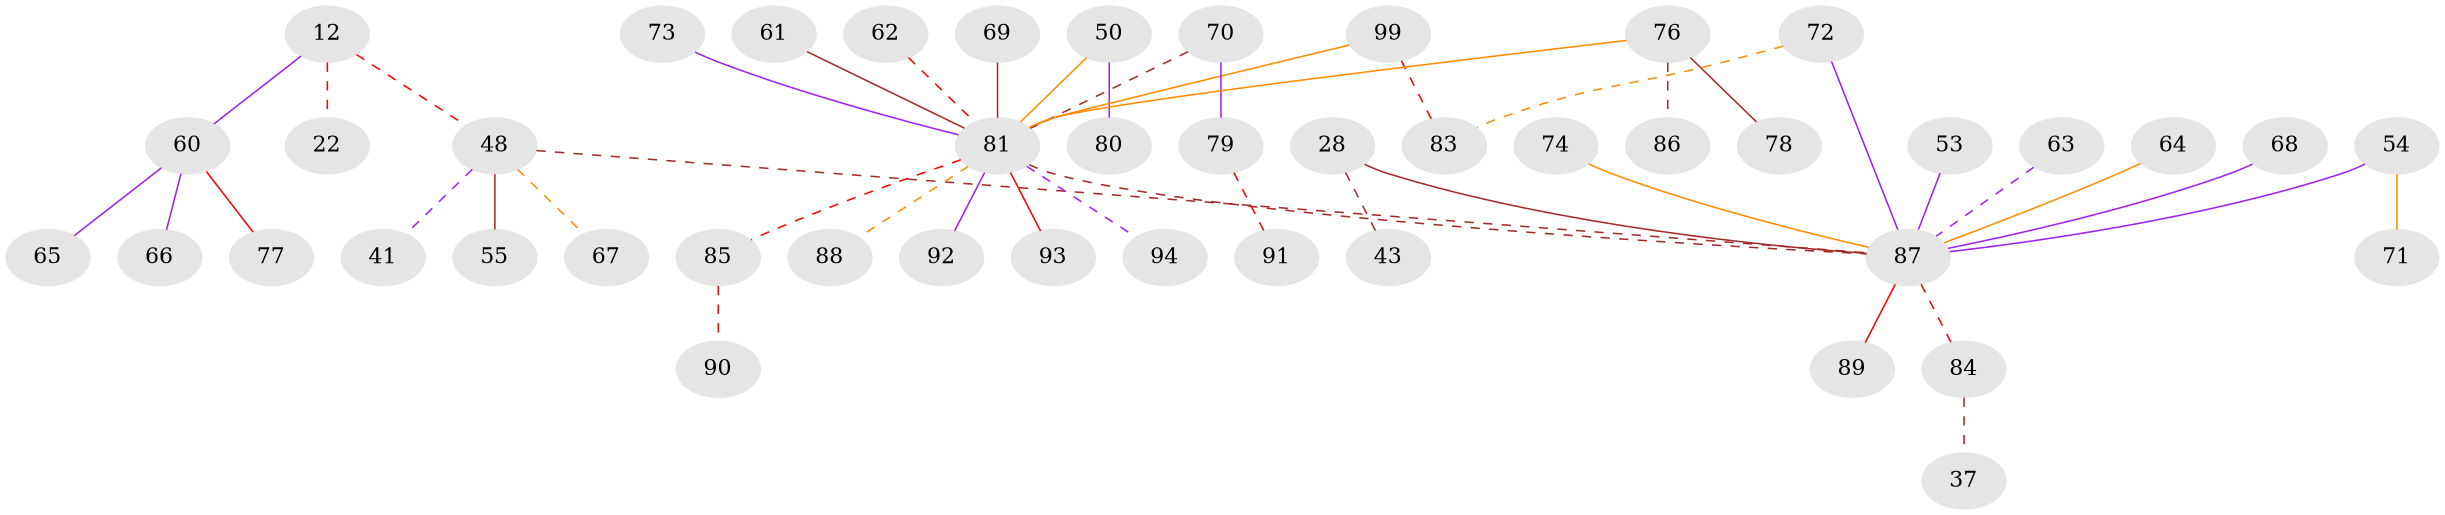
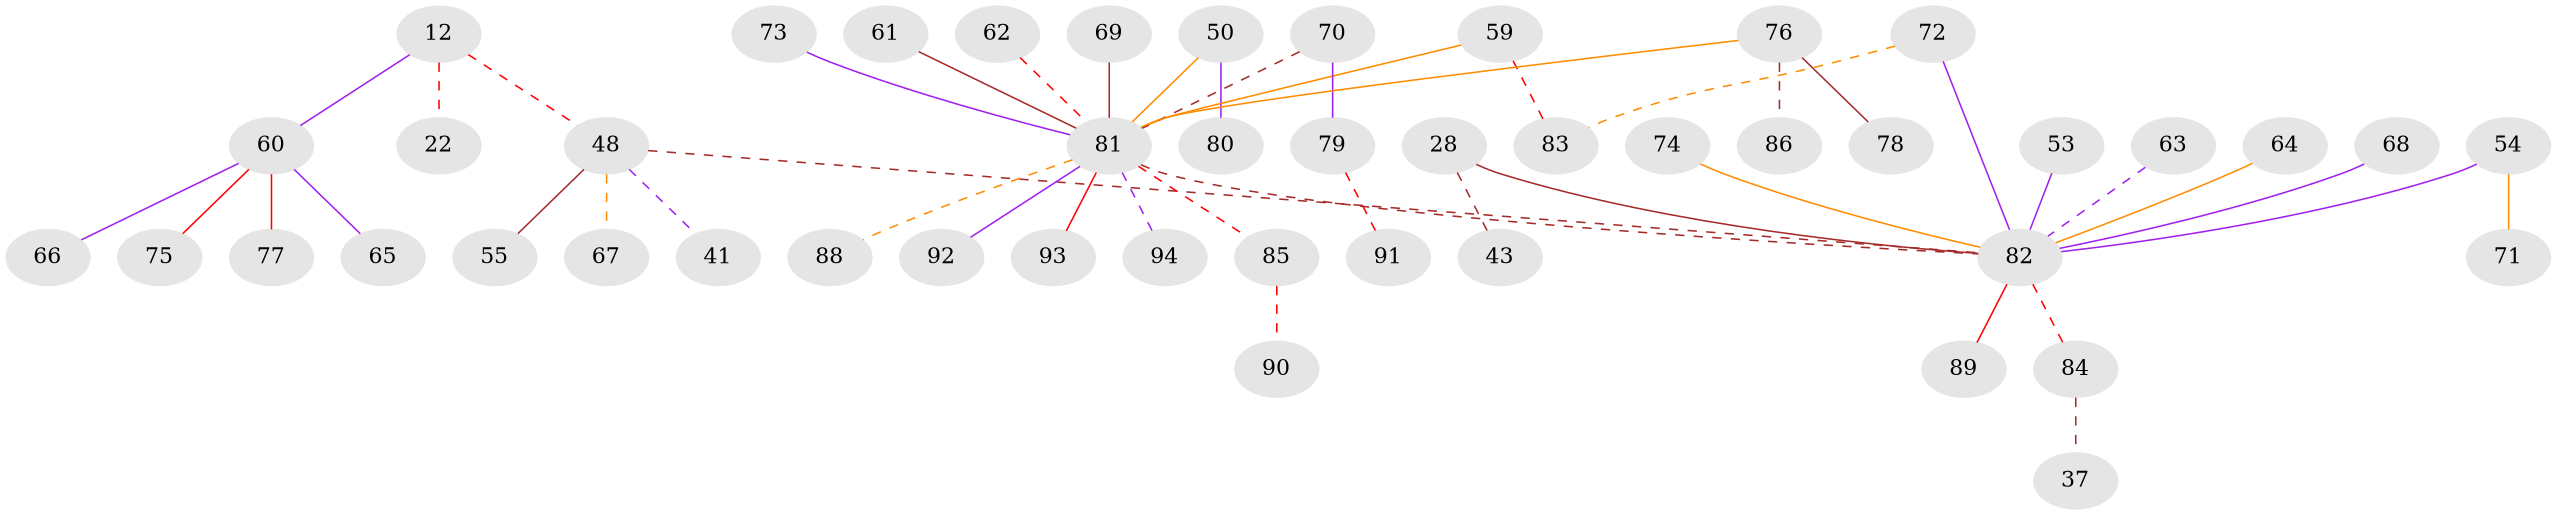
(1388, 34) -> (1500, 34)
none -> (160, 258)
(1908, 258) -> (2020, 258)
